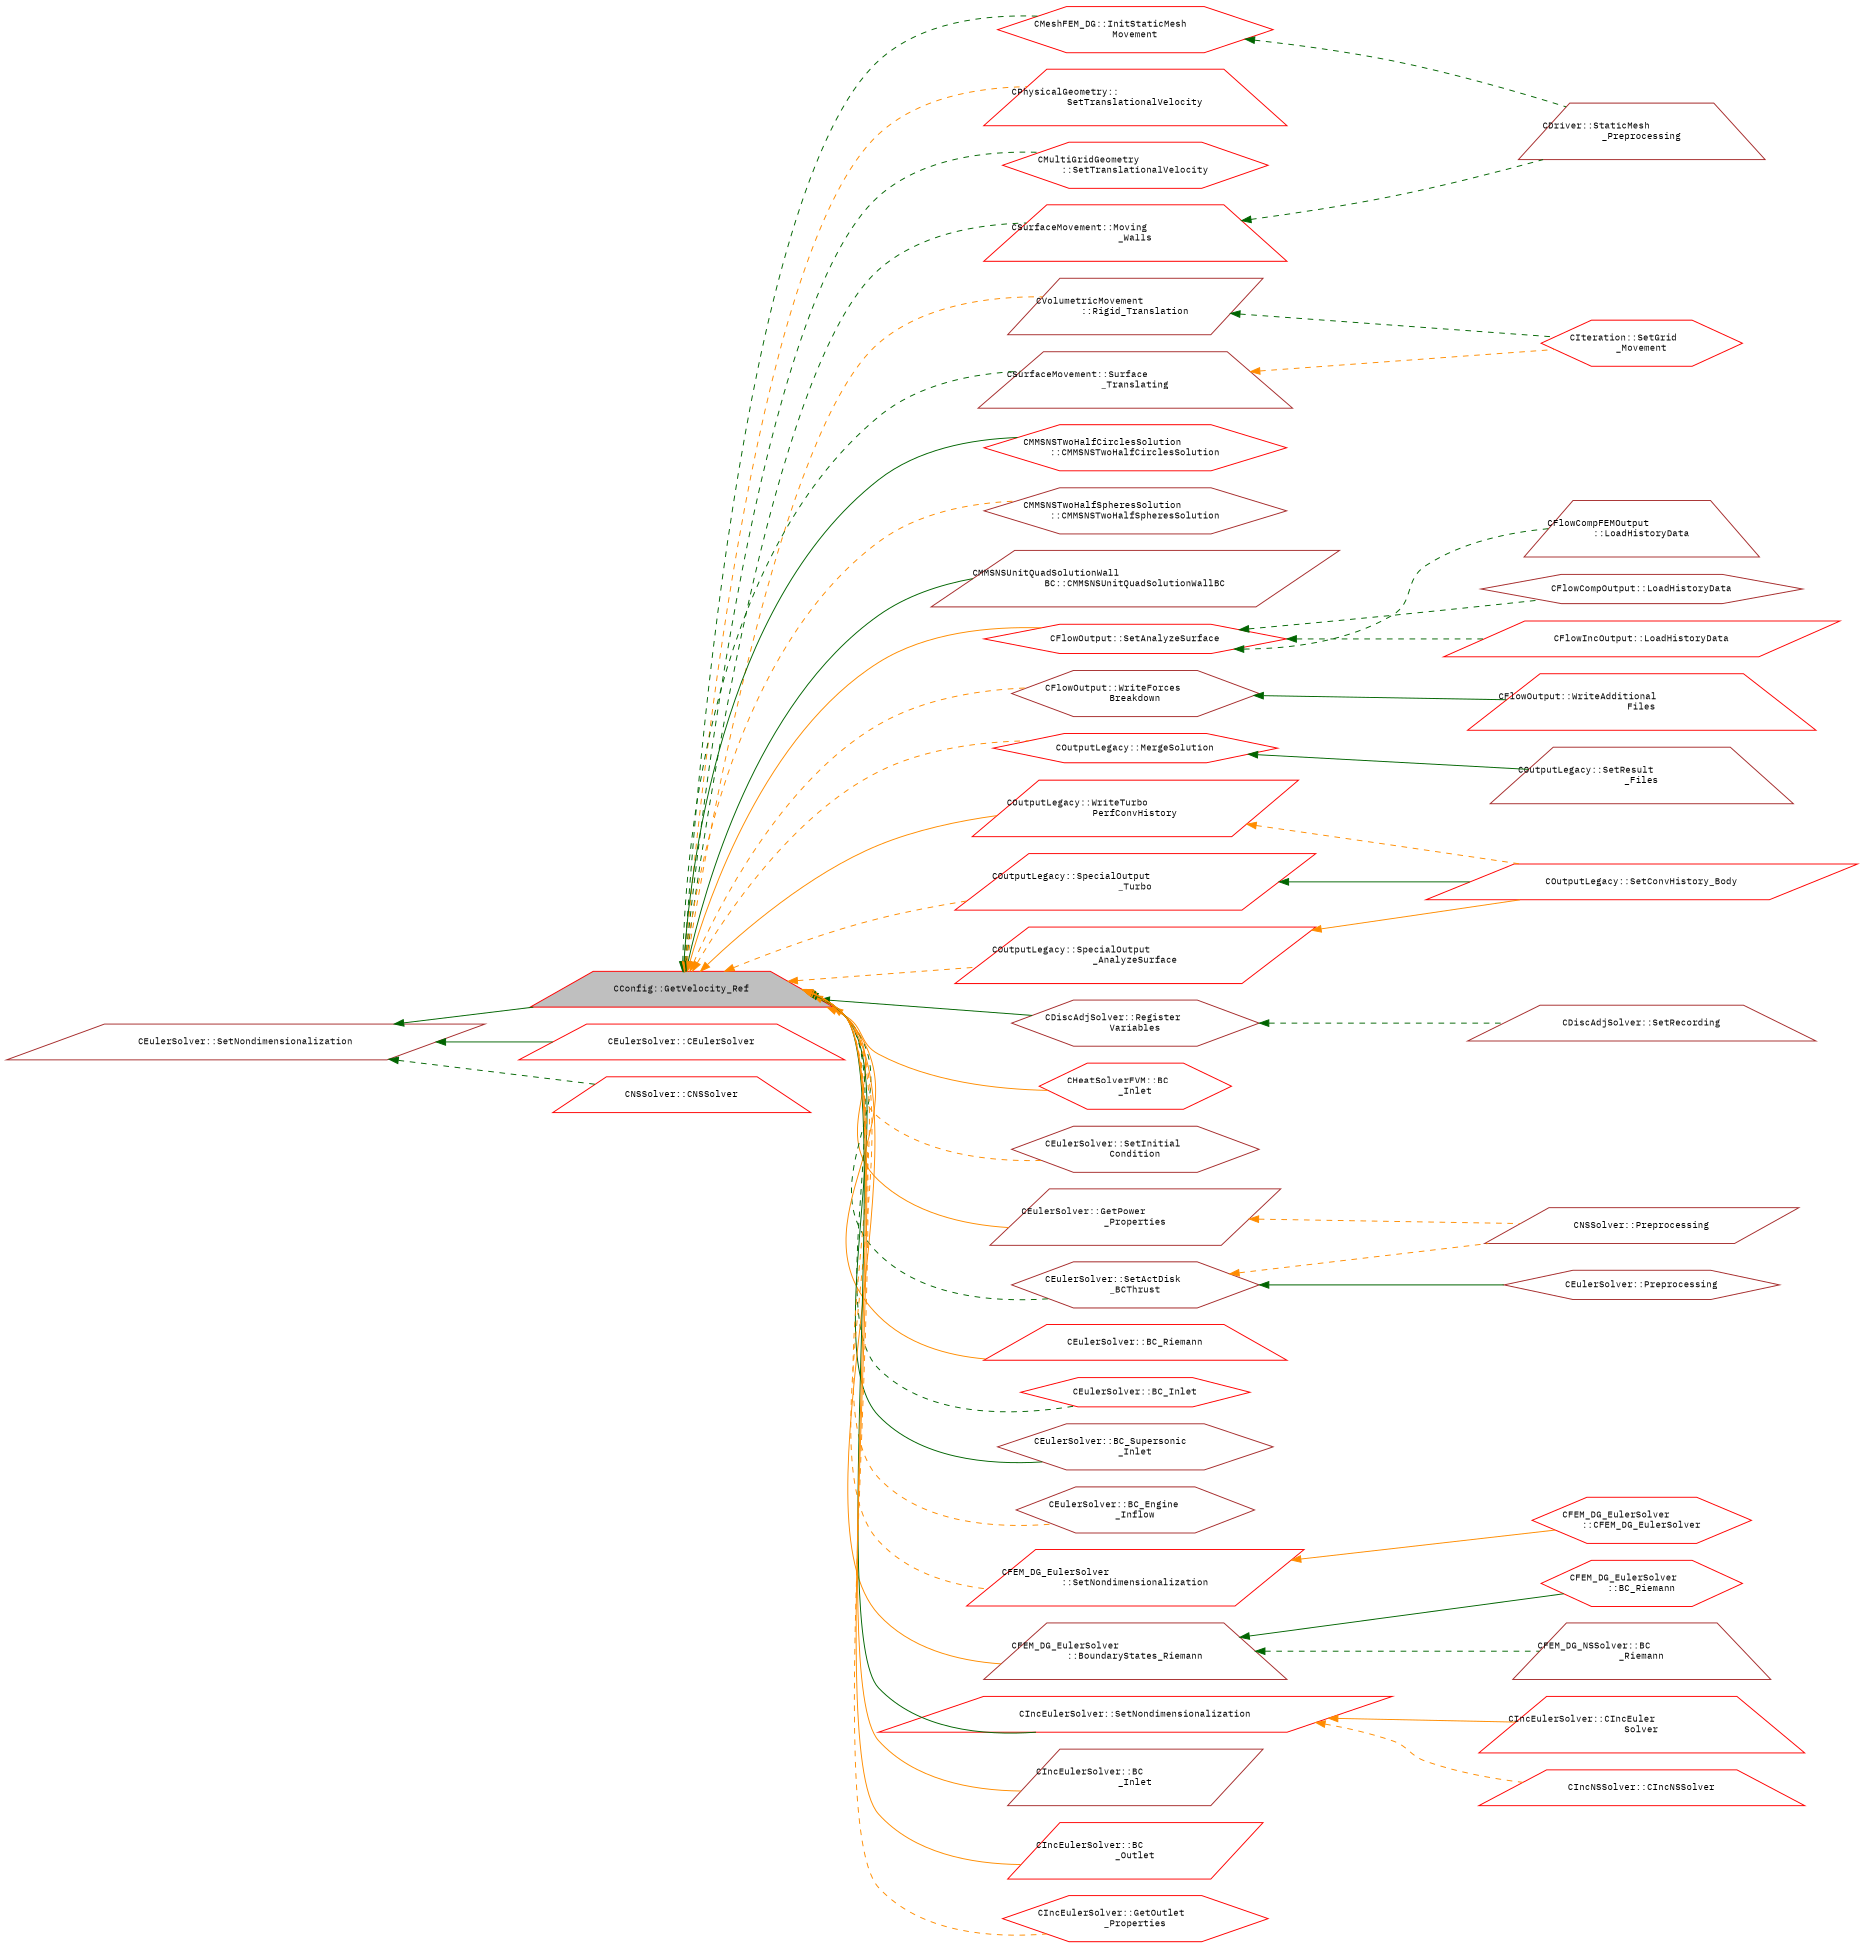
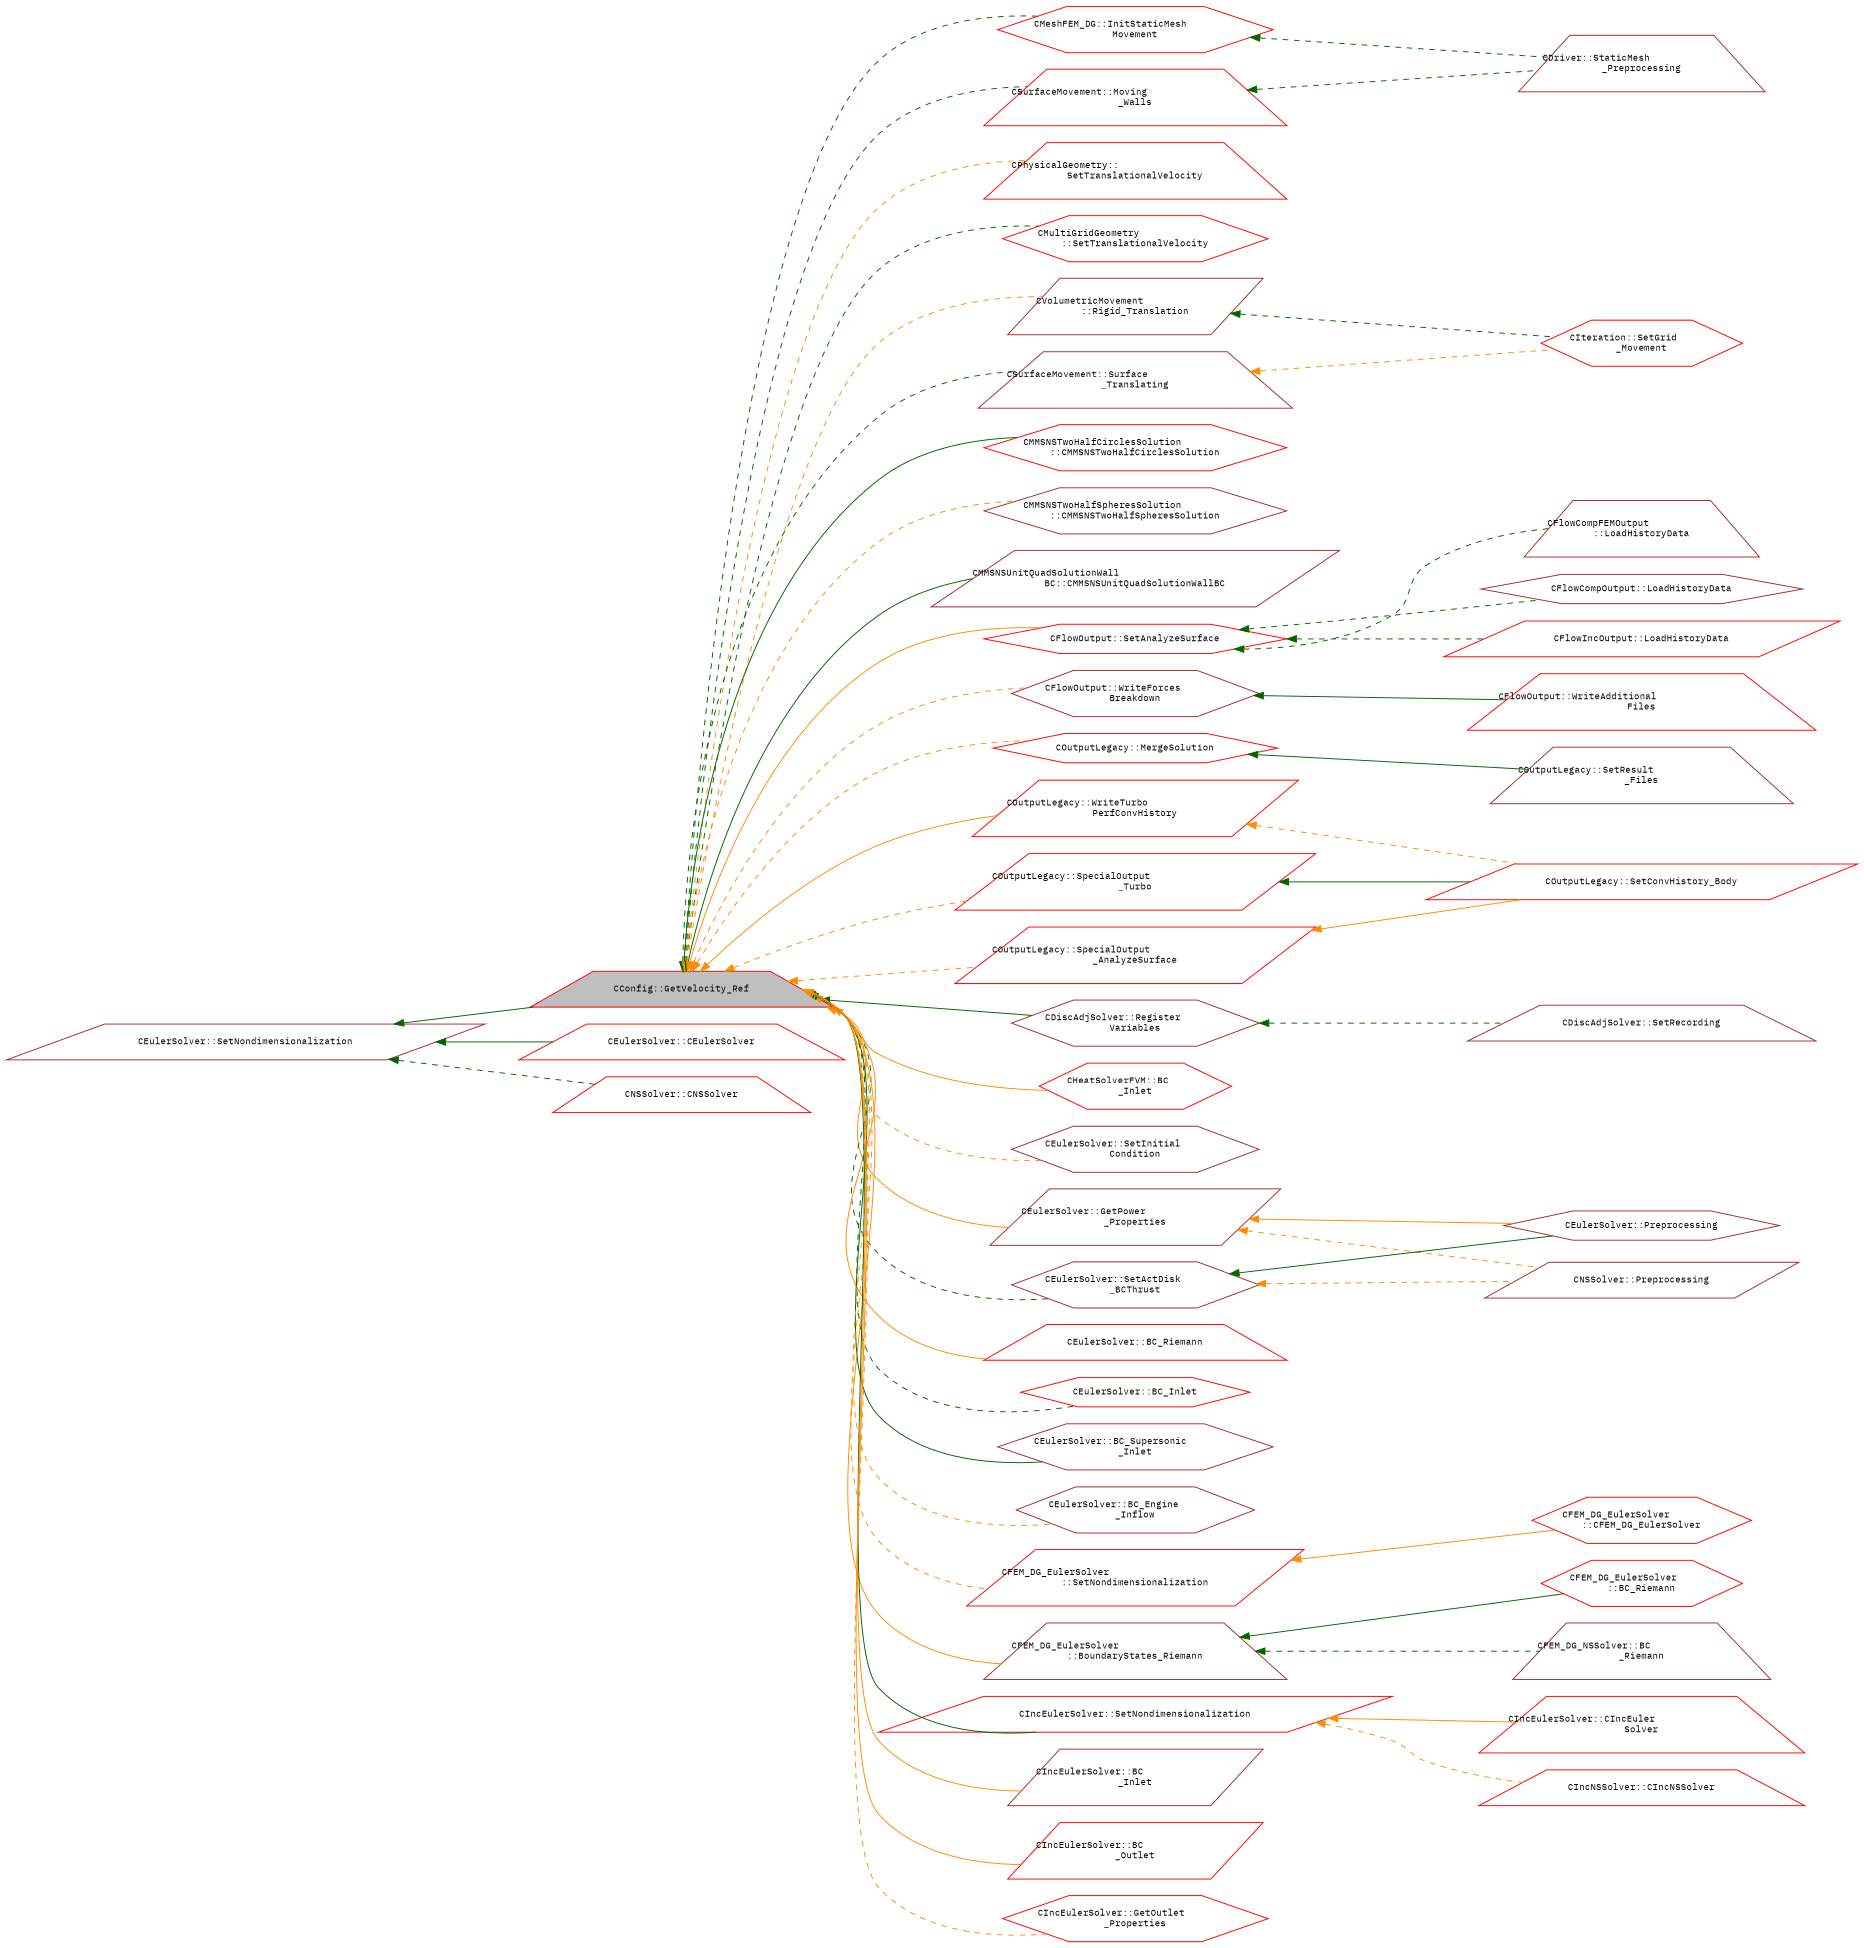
none -> (1386, 1221)
